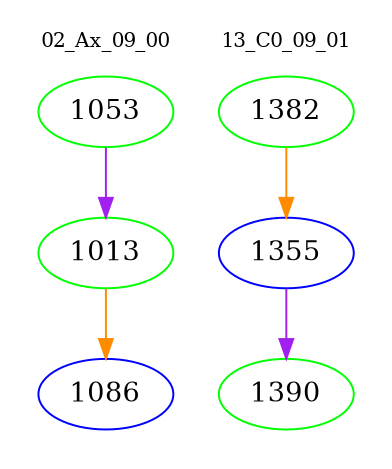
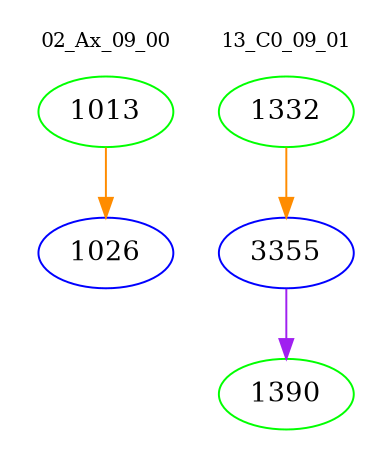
(106, 112) -> none
(286, 112) -> (286, 112)
(286, 253) -> (286, 253)
(106, 394) -> (106, 253)
